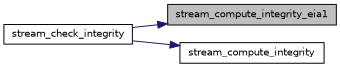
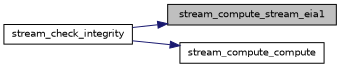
(252, 15) -> (252, 15)
(252, 53) -> (252, 53)
